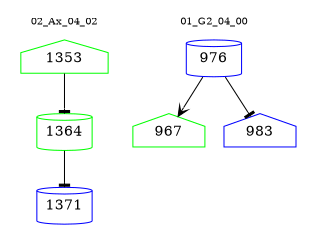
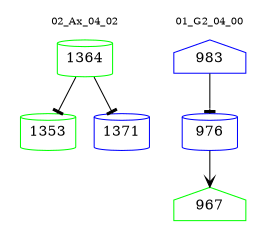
(64, 58) -> (48, 132)
(64, 91) -> (68, 93)
(237, 95) -> (210, 91)
